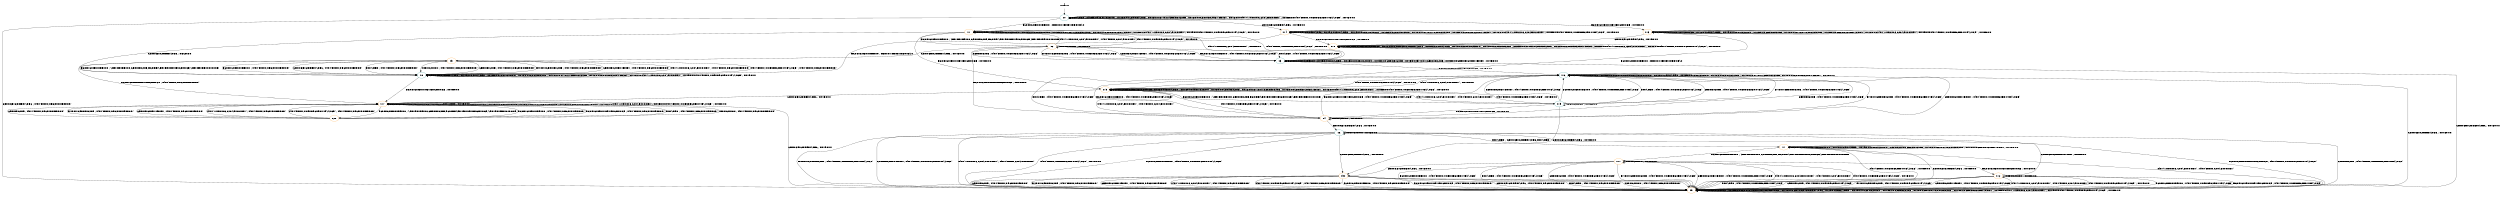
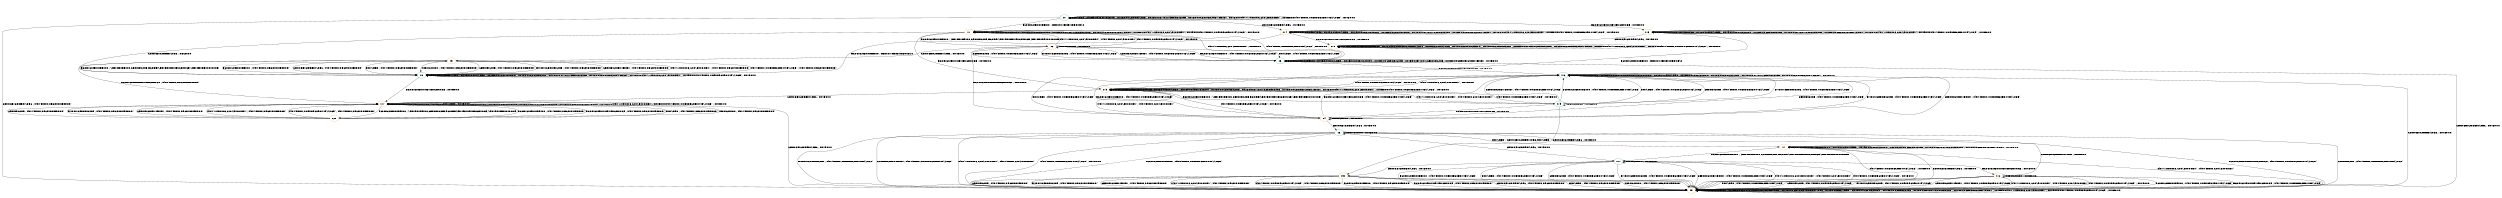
(1064, 6) -> none
(1340, 154) -> (1478, 147)
(1619, 161) -> (1619, 161)
